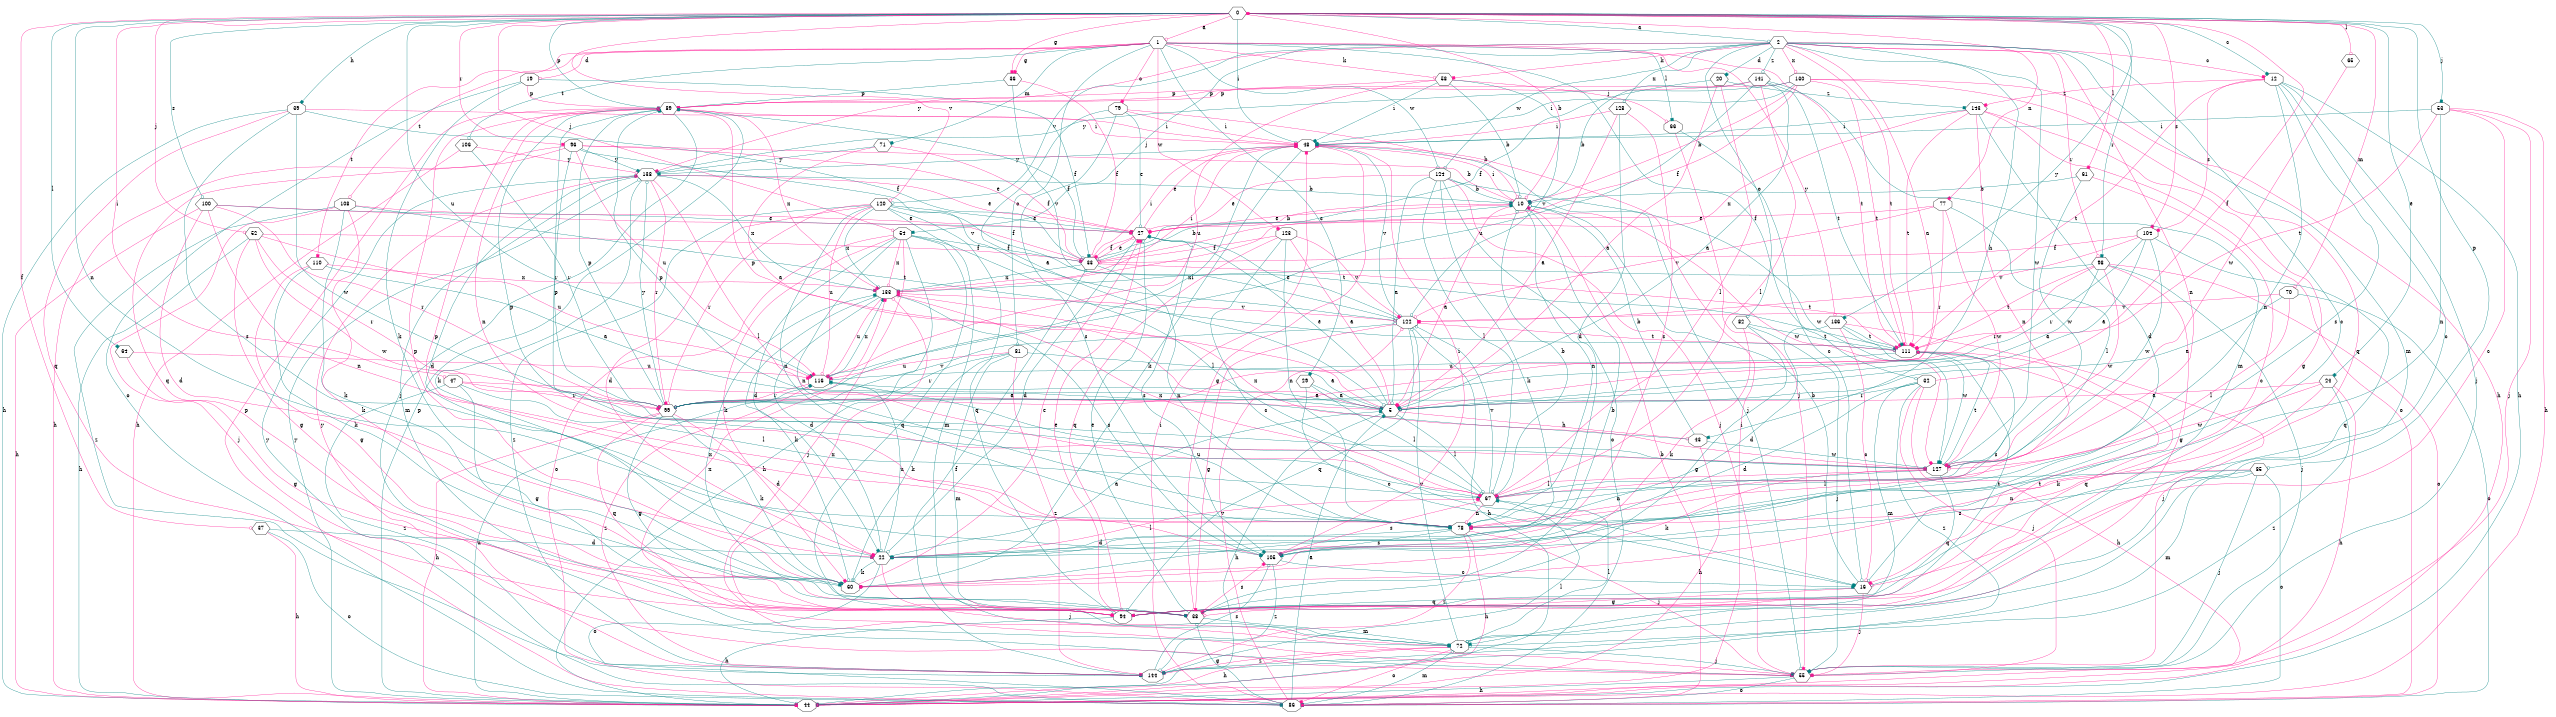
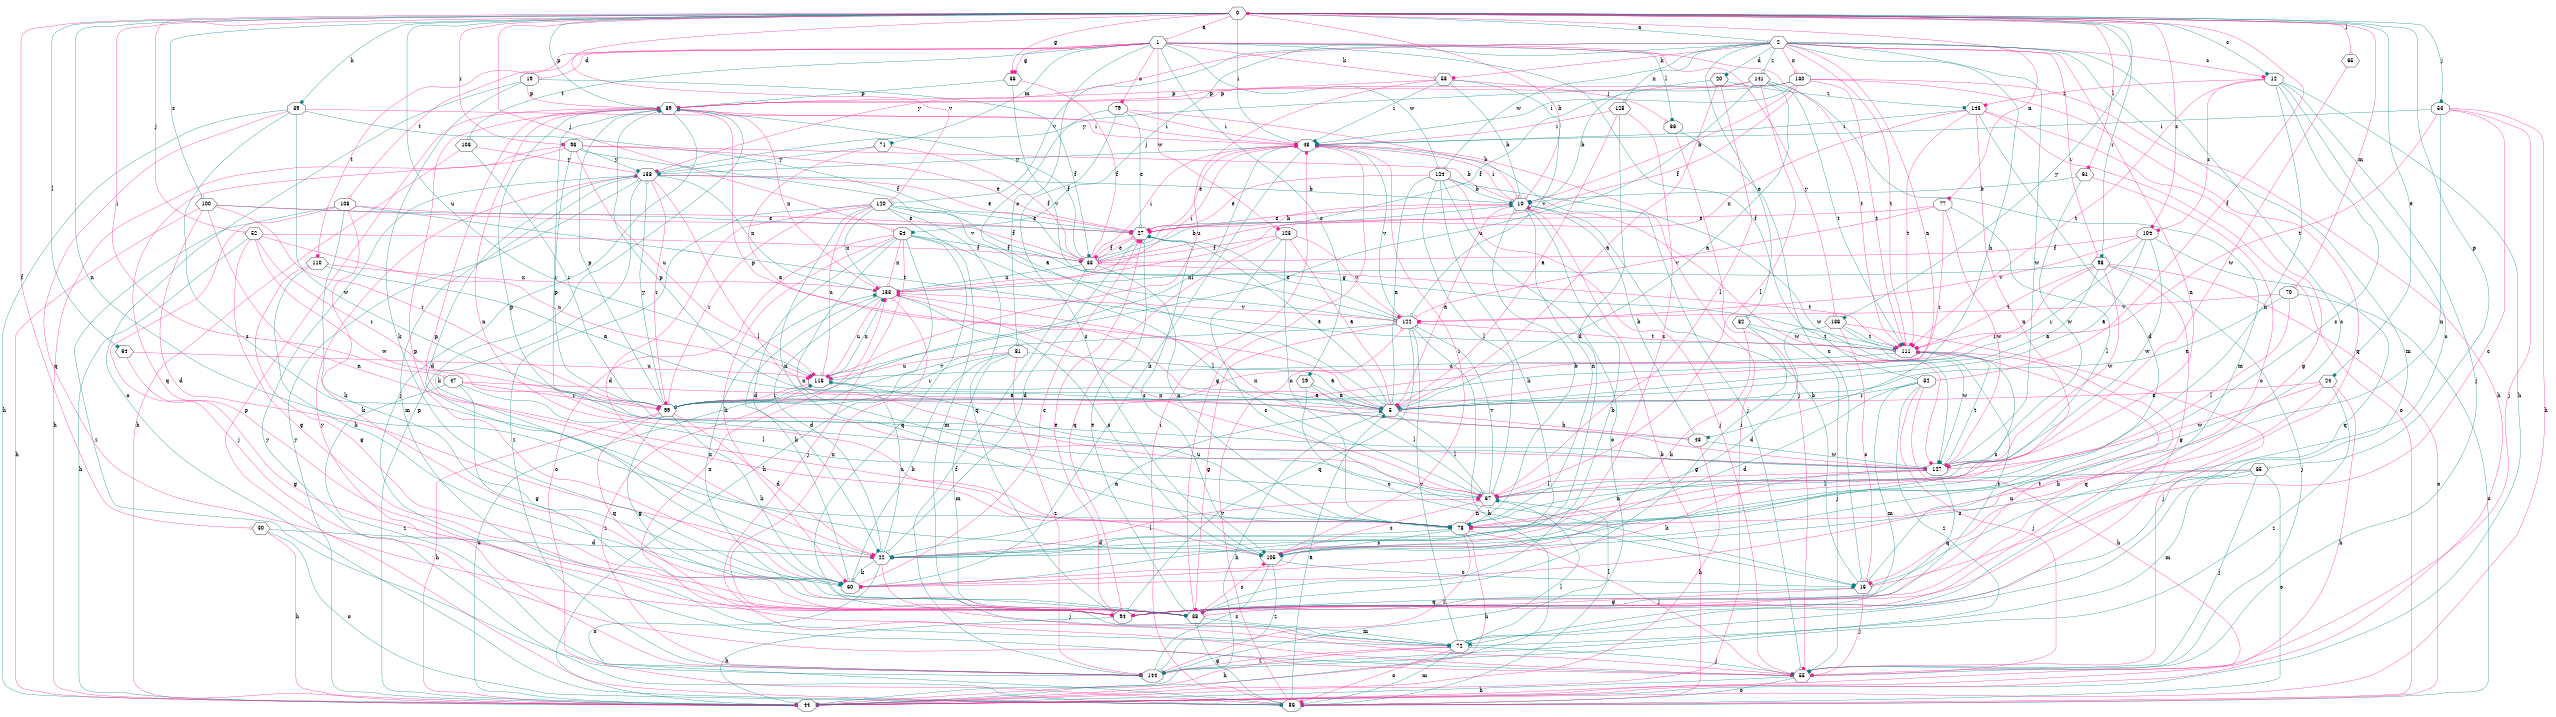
(1201, 164) -> (1210, 168)
(1344, 278) -> (1344, 278)
(1560, 355) -> (1575, 367)
(261, 529) -> (261, 529)
